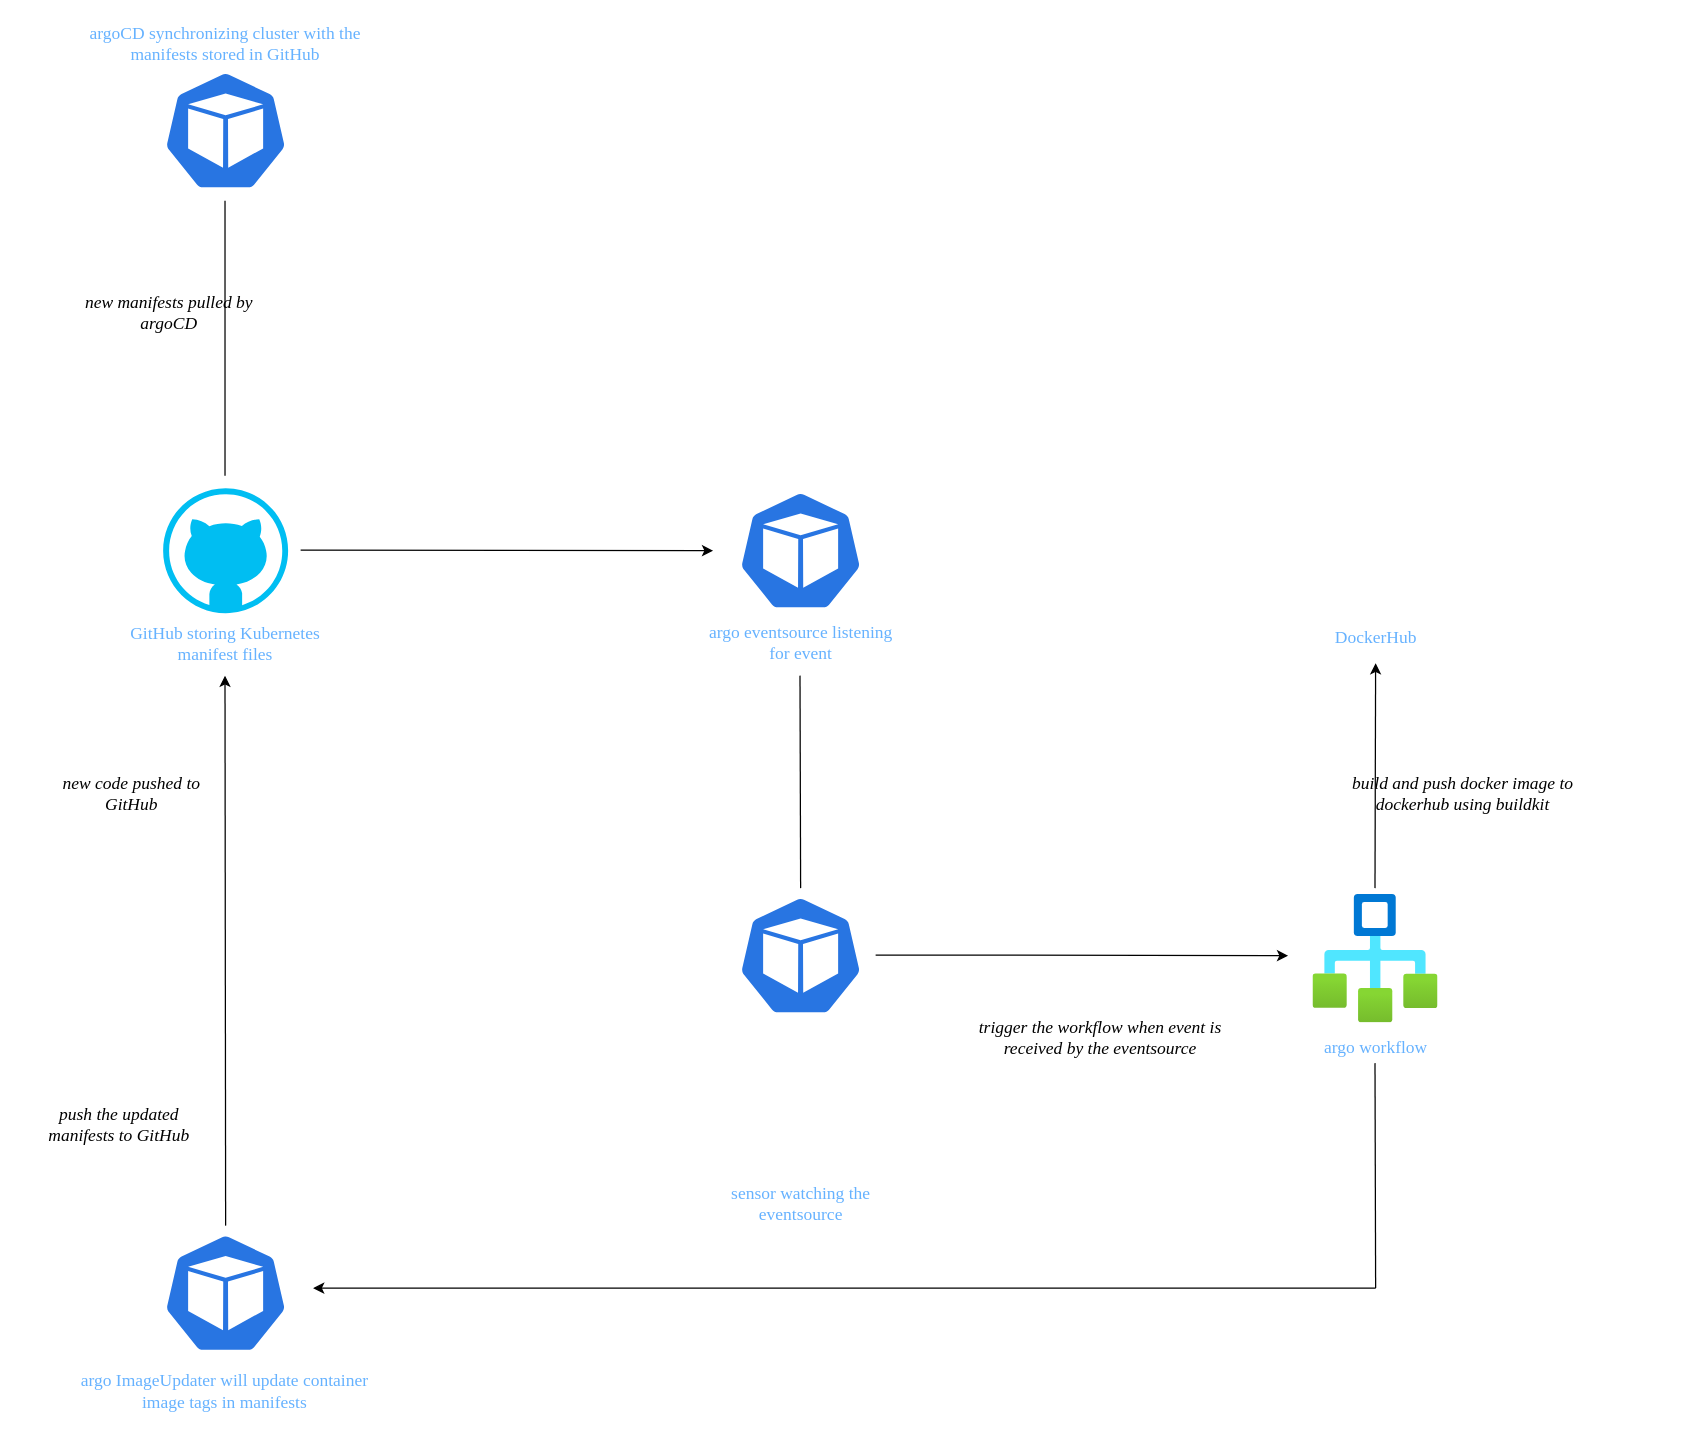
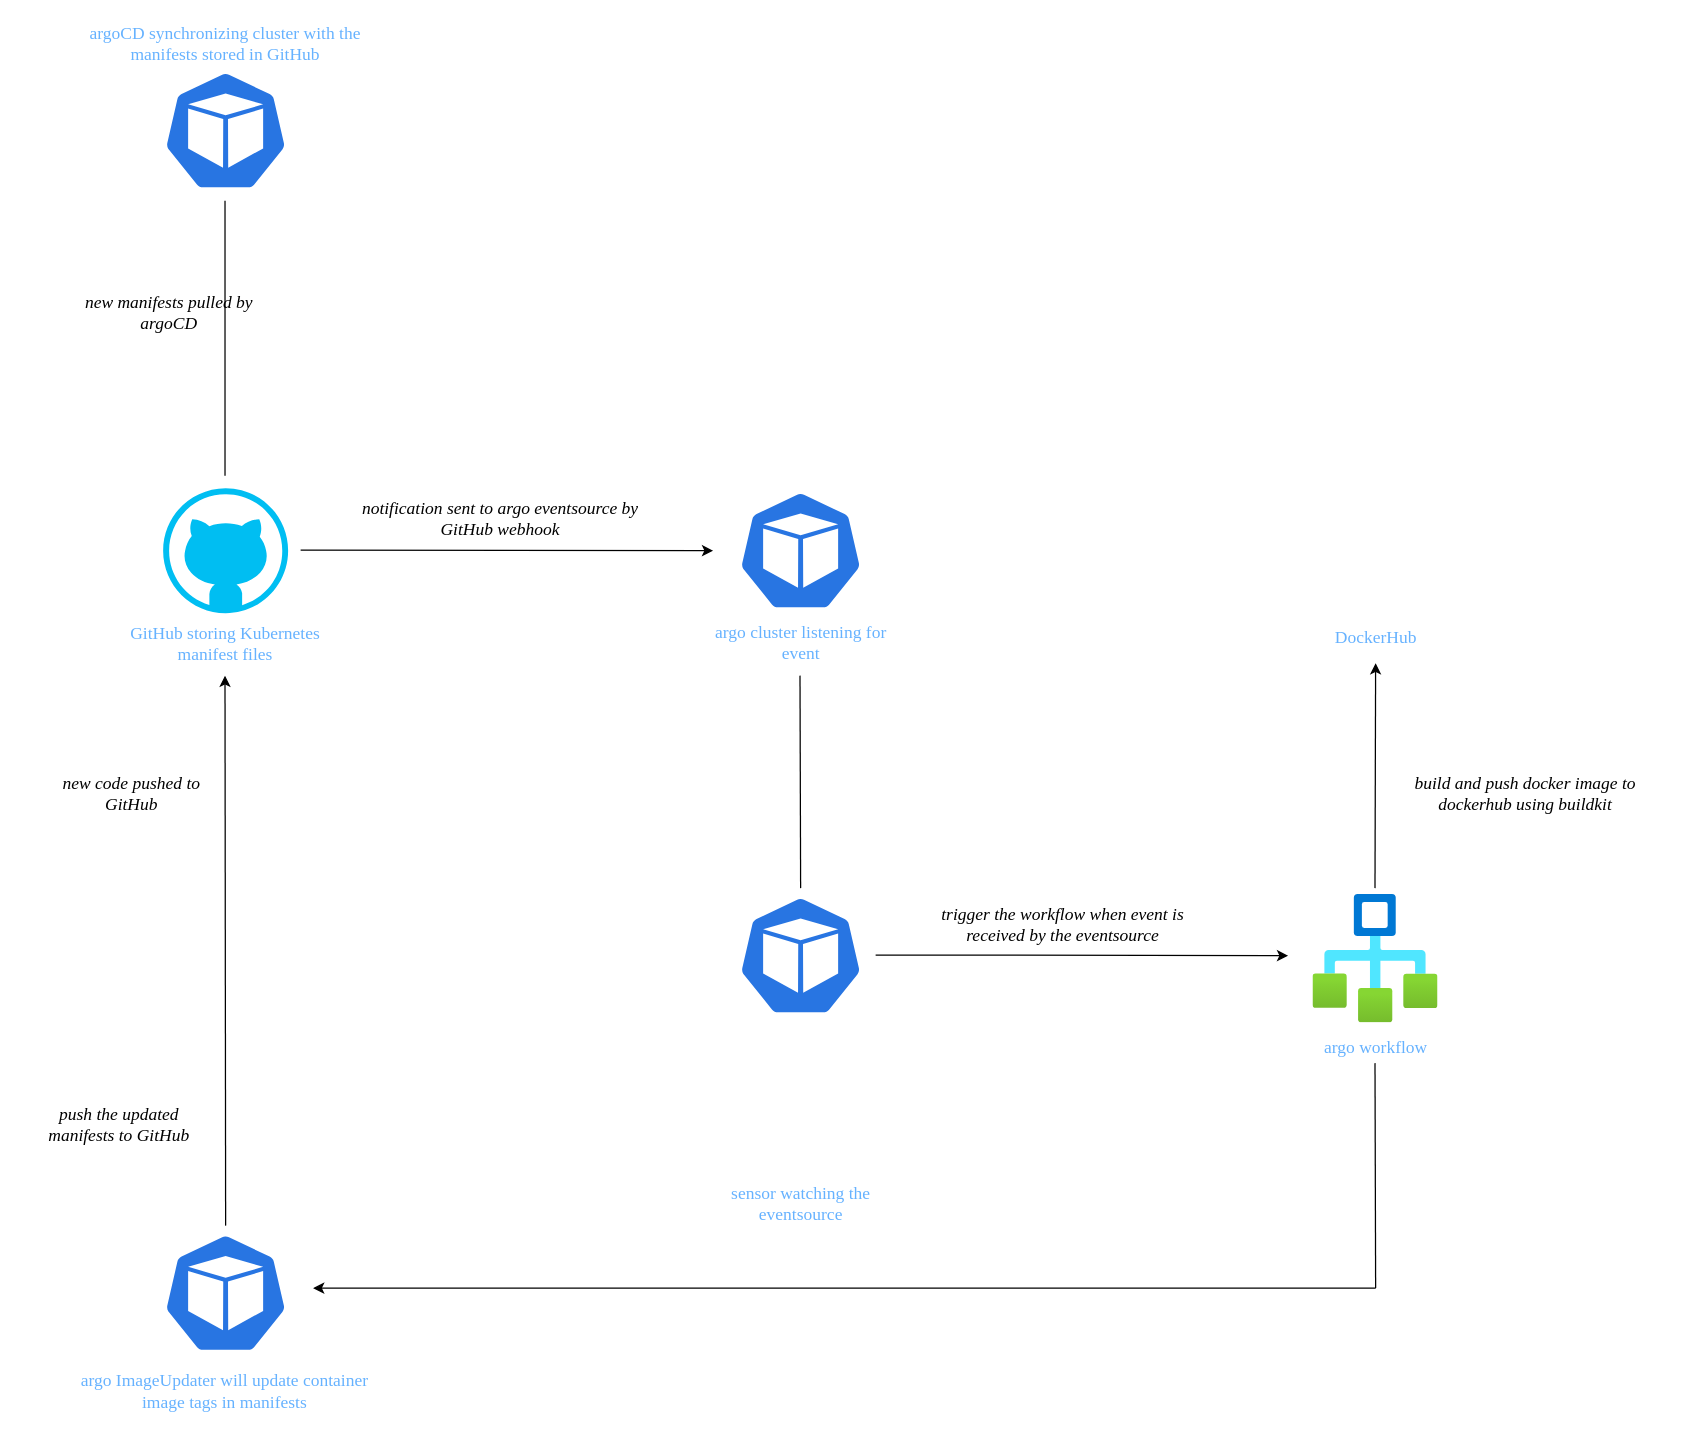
none -> (501, 519)
(801, 643) -> (801, 643)
(1463, 794) -> (1526, 794)
(1101, 1038) -> (1063, 926)
